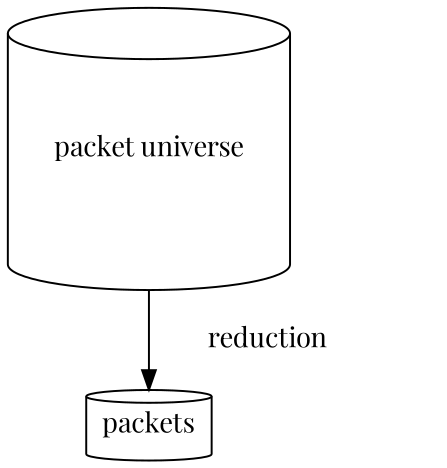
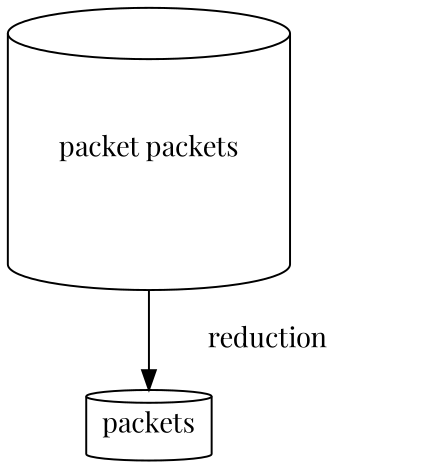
(149, 149) -> (149, 149)
